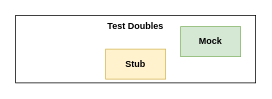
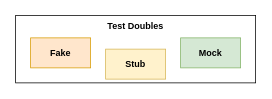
(210, 42) -> (210, 53)
none -> (60, 53)
